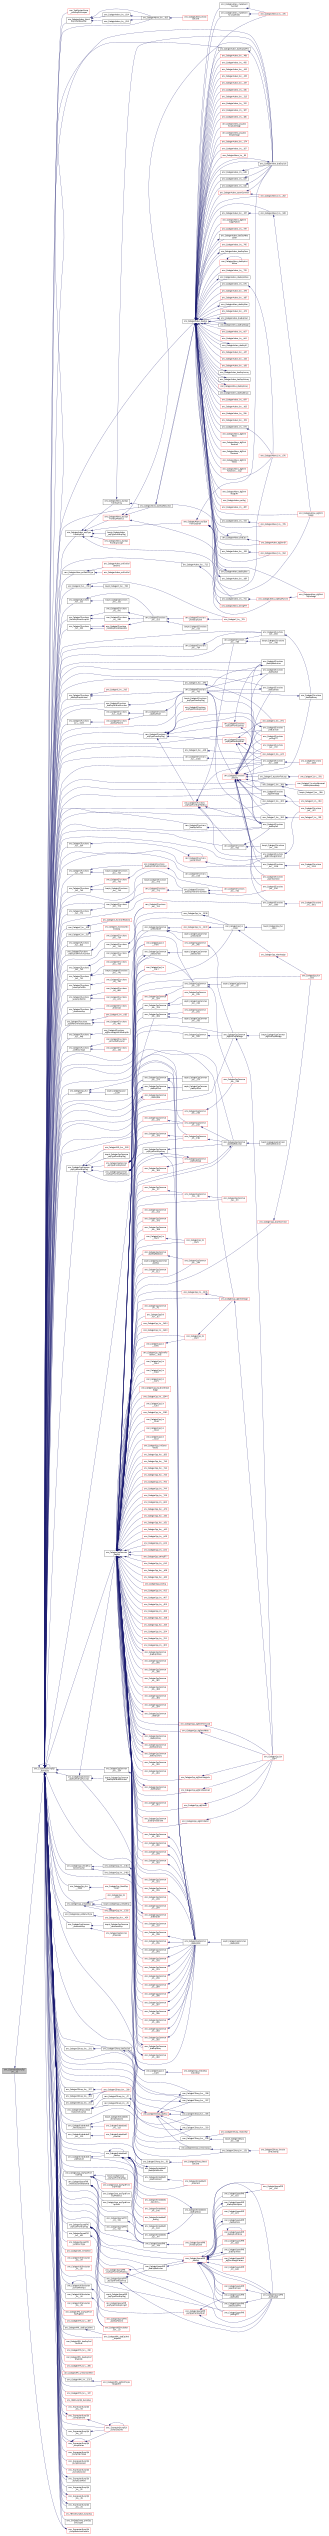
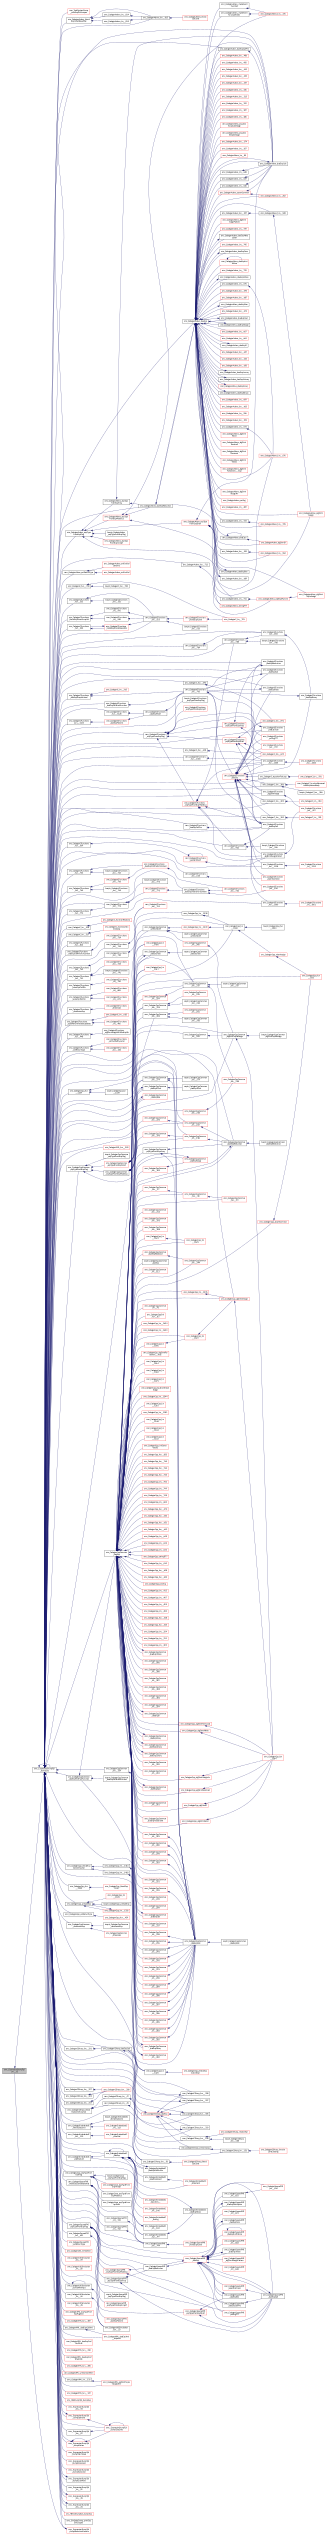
none -> (46, 1156)
(95, 1157) -> (47, 1442)
(116, 2329) -> (116, 2329)
